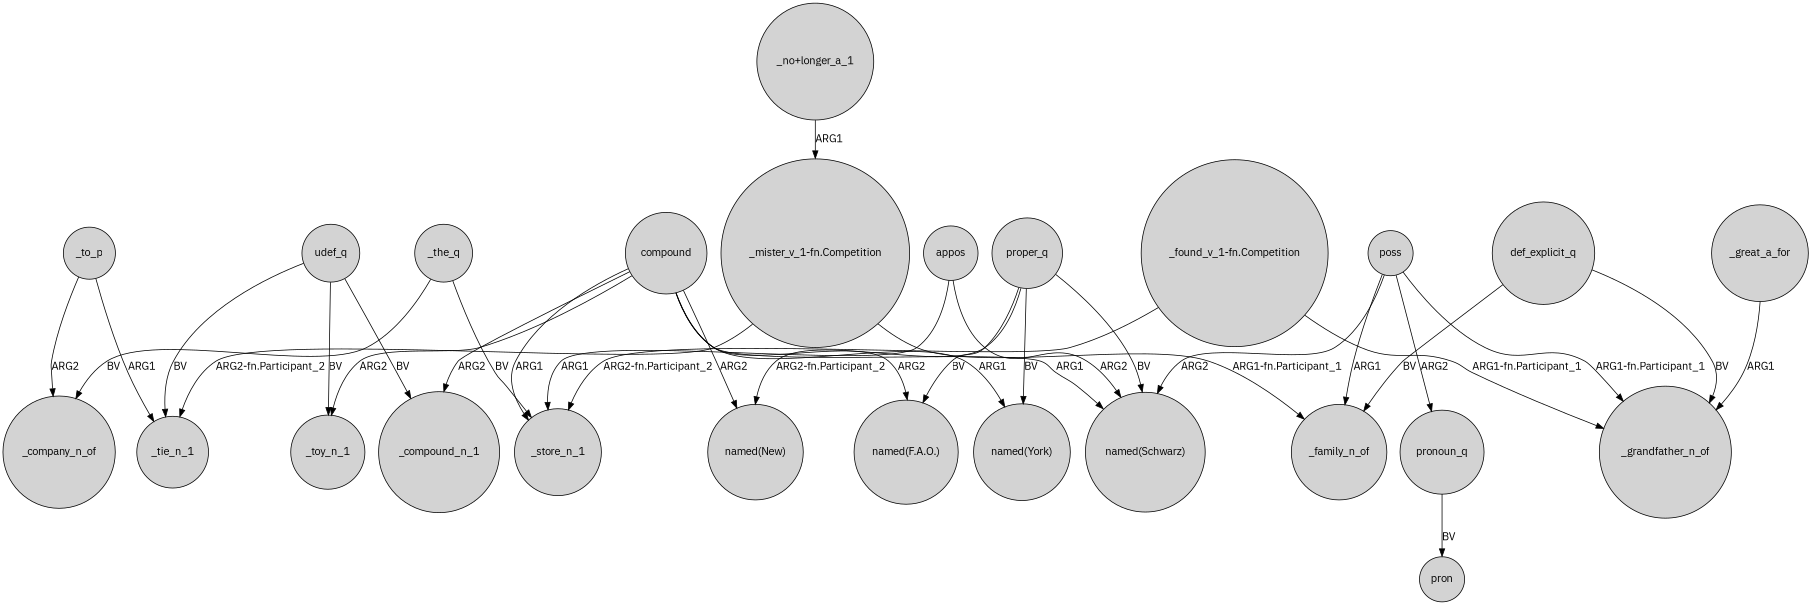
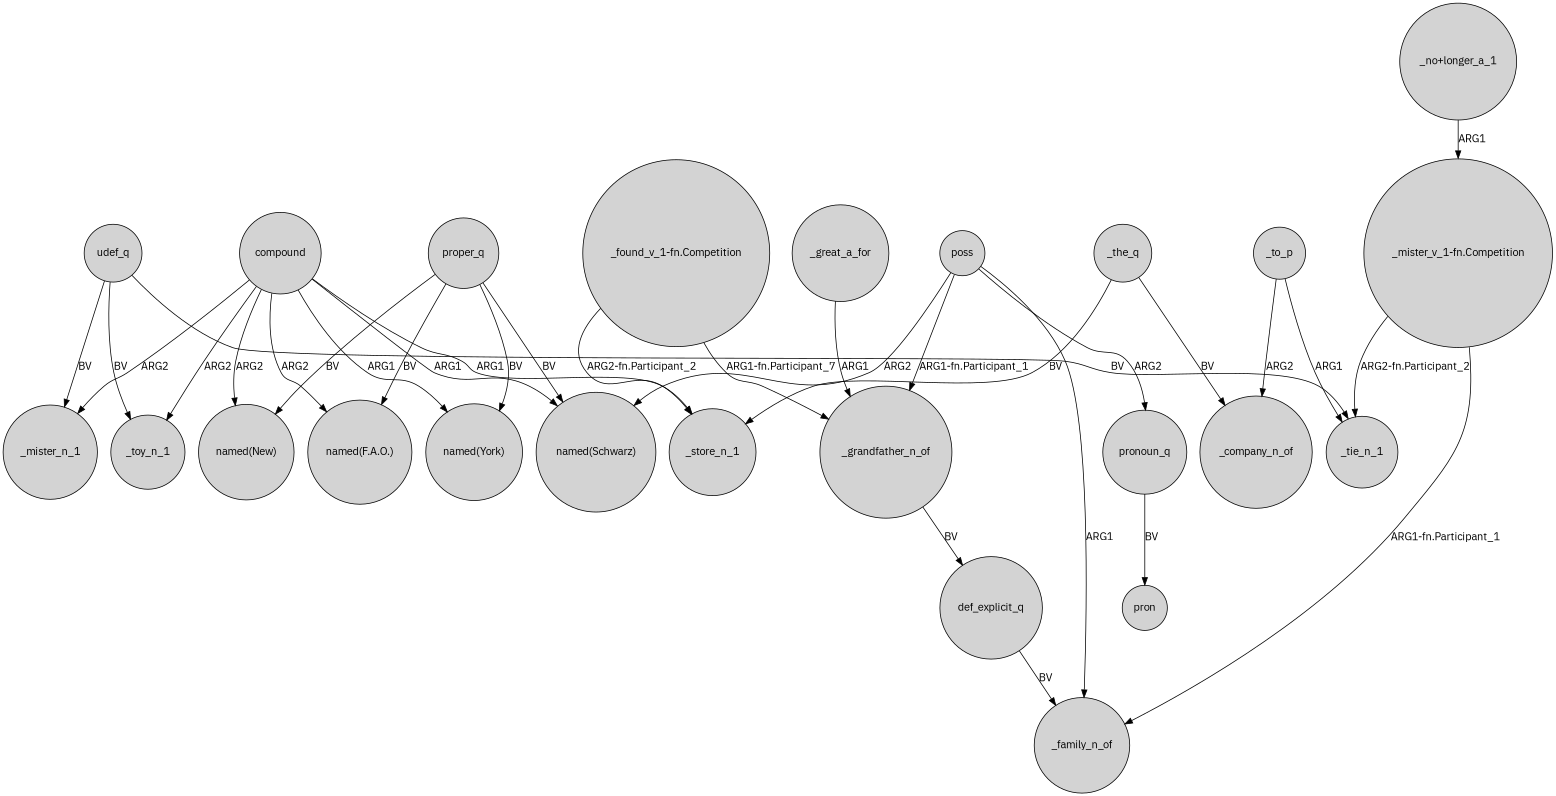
(951, 253) -> none
(1674, 317) -> (941, 533)
(831, 367) -> (333, 367)
(1527, 367) -> (781, 367)
(439, 452) -> (50, 452)
